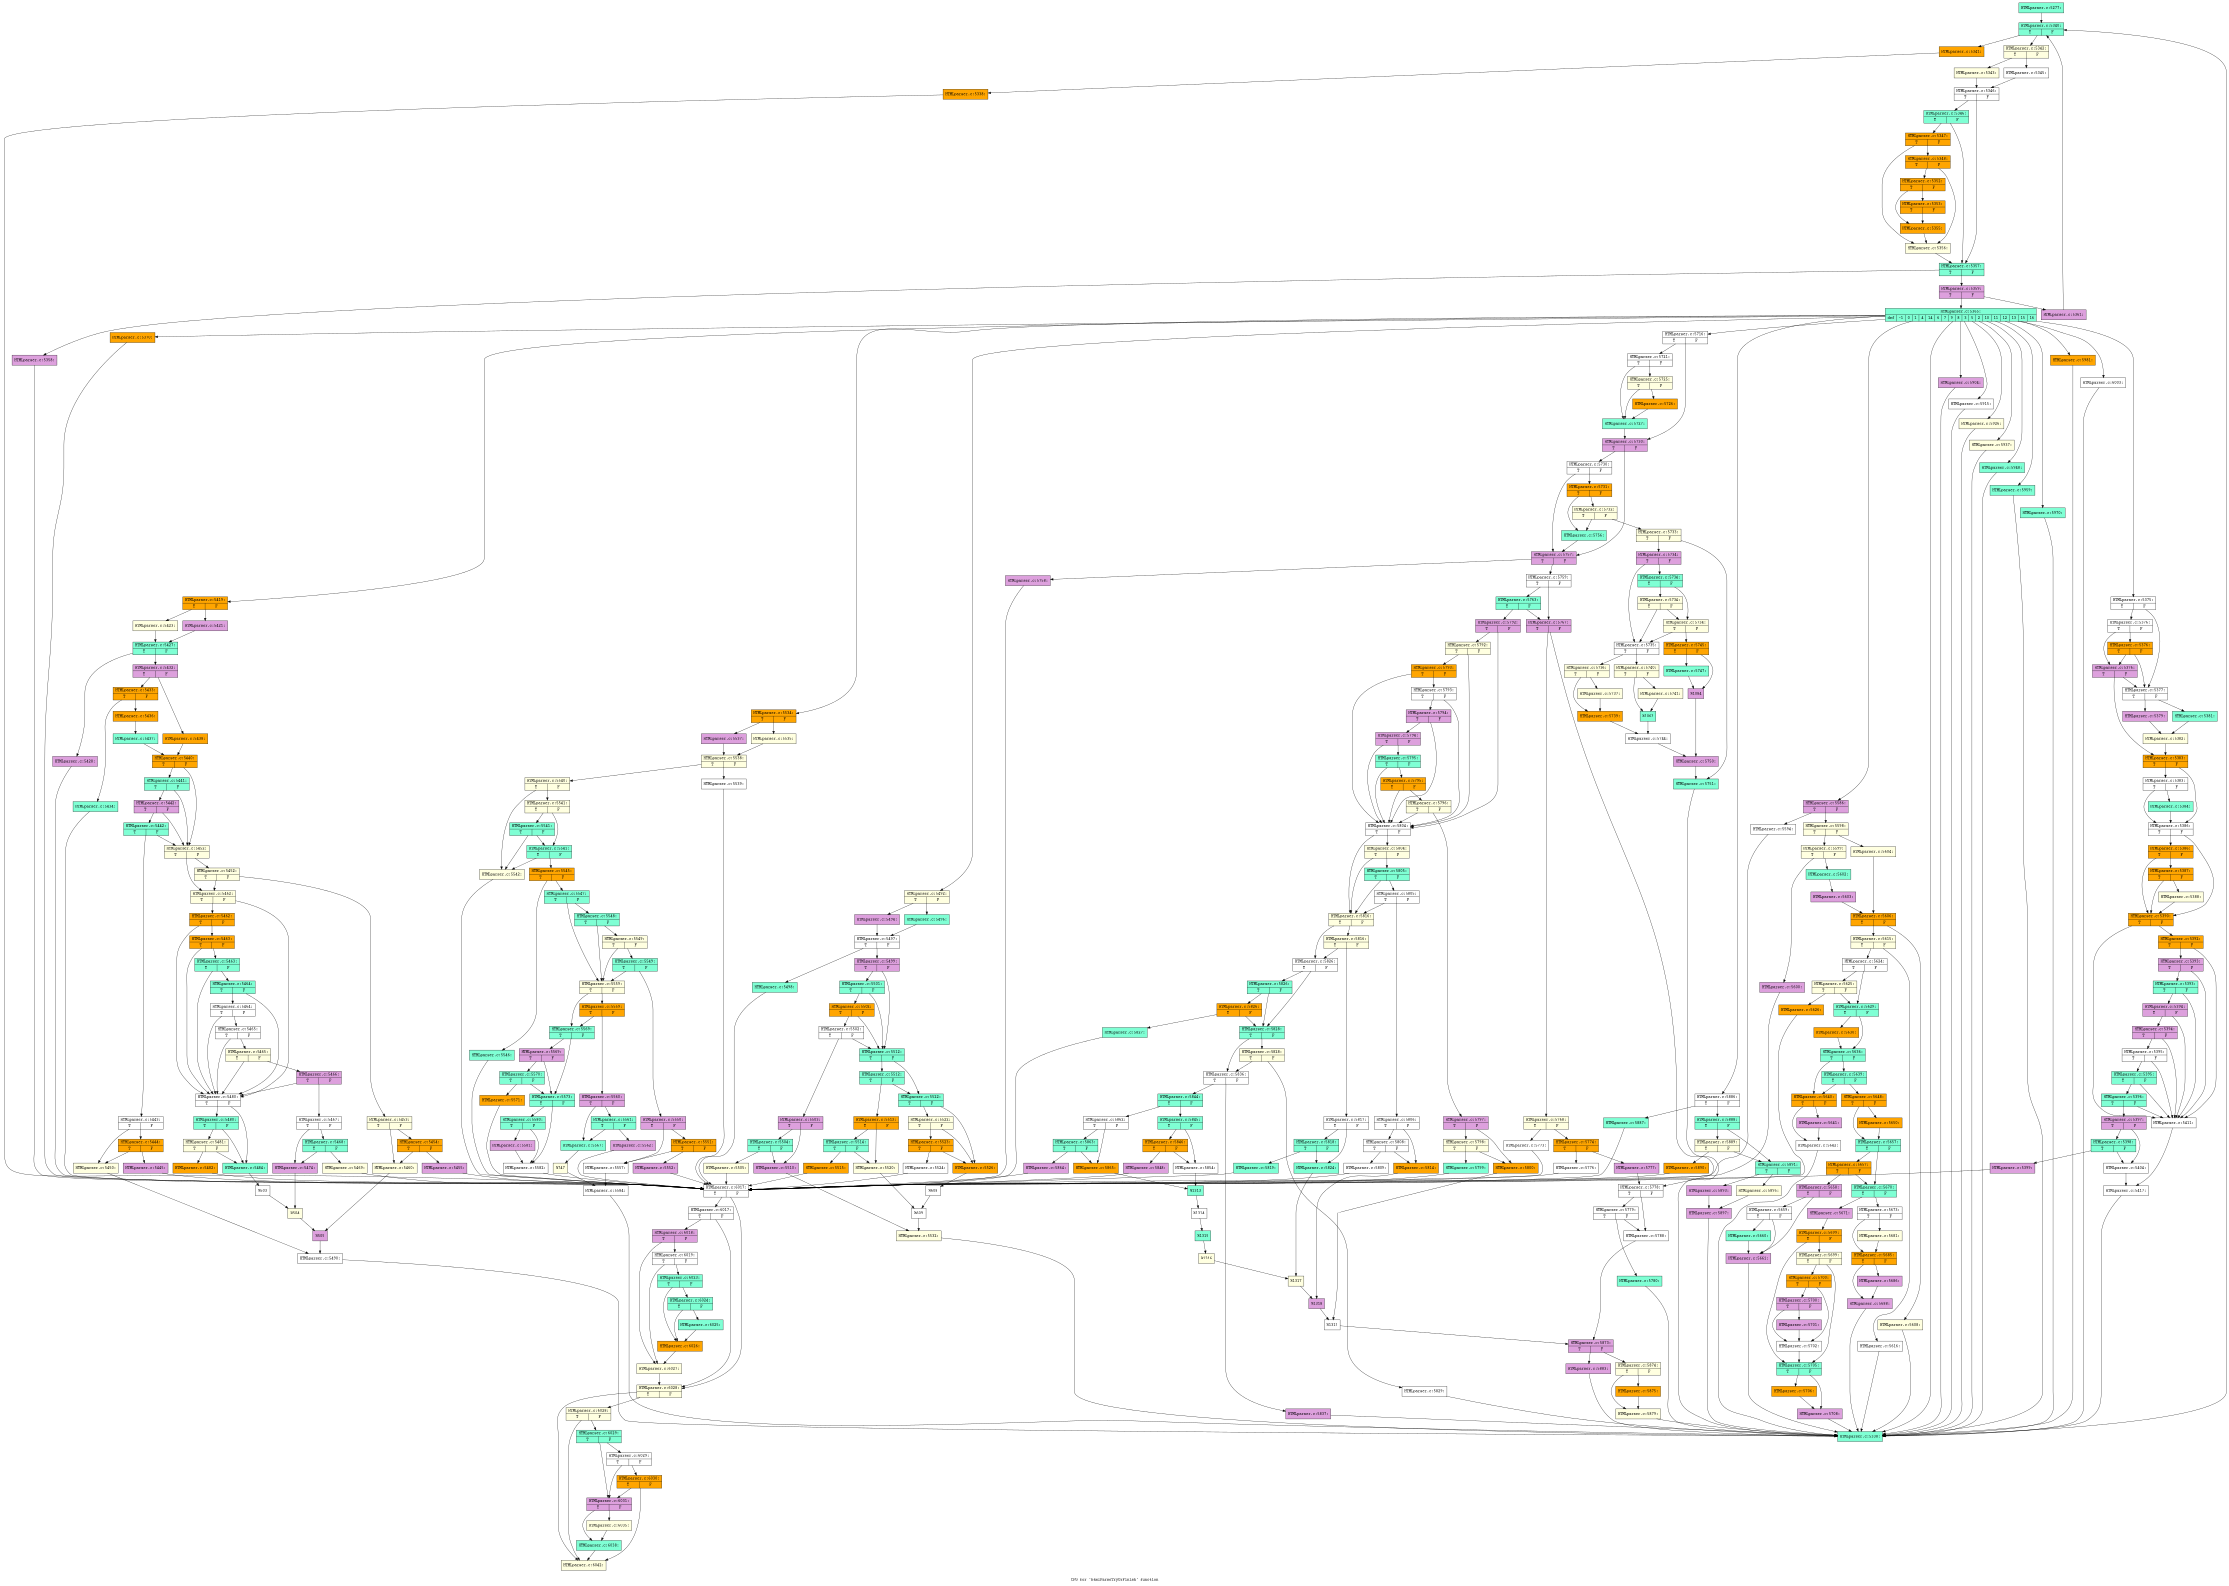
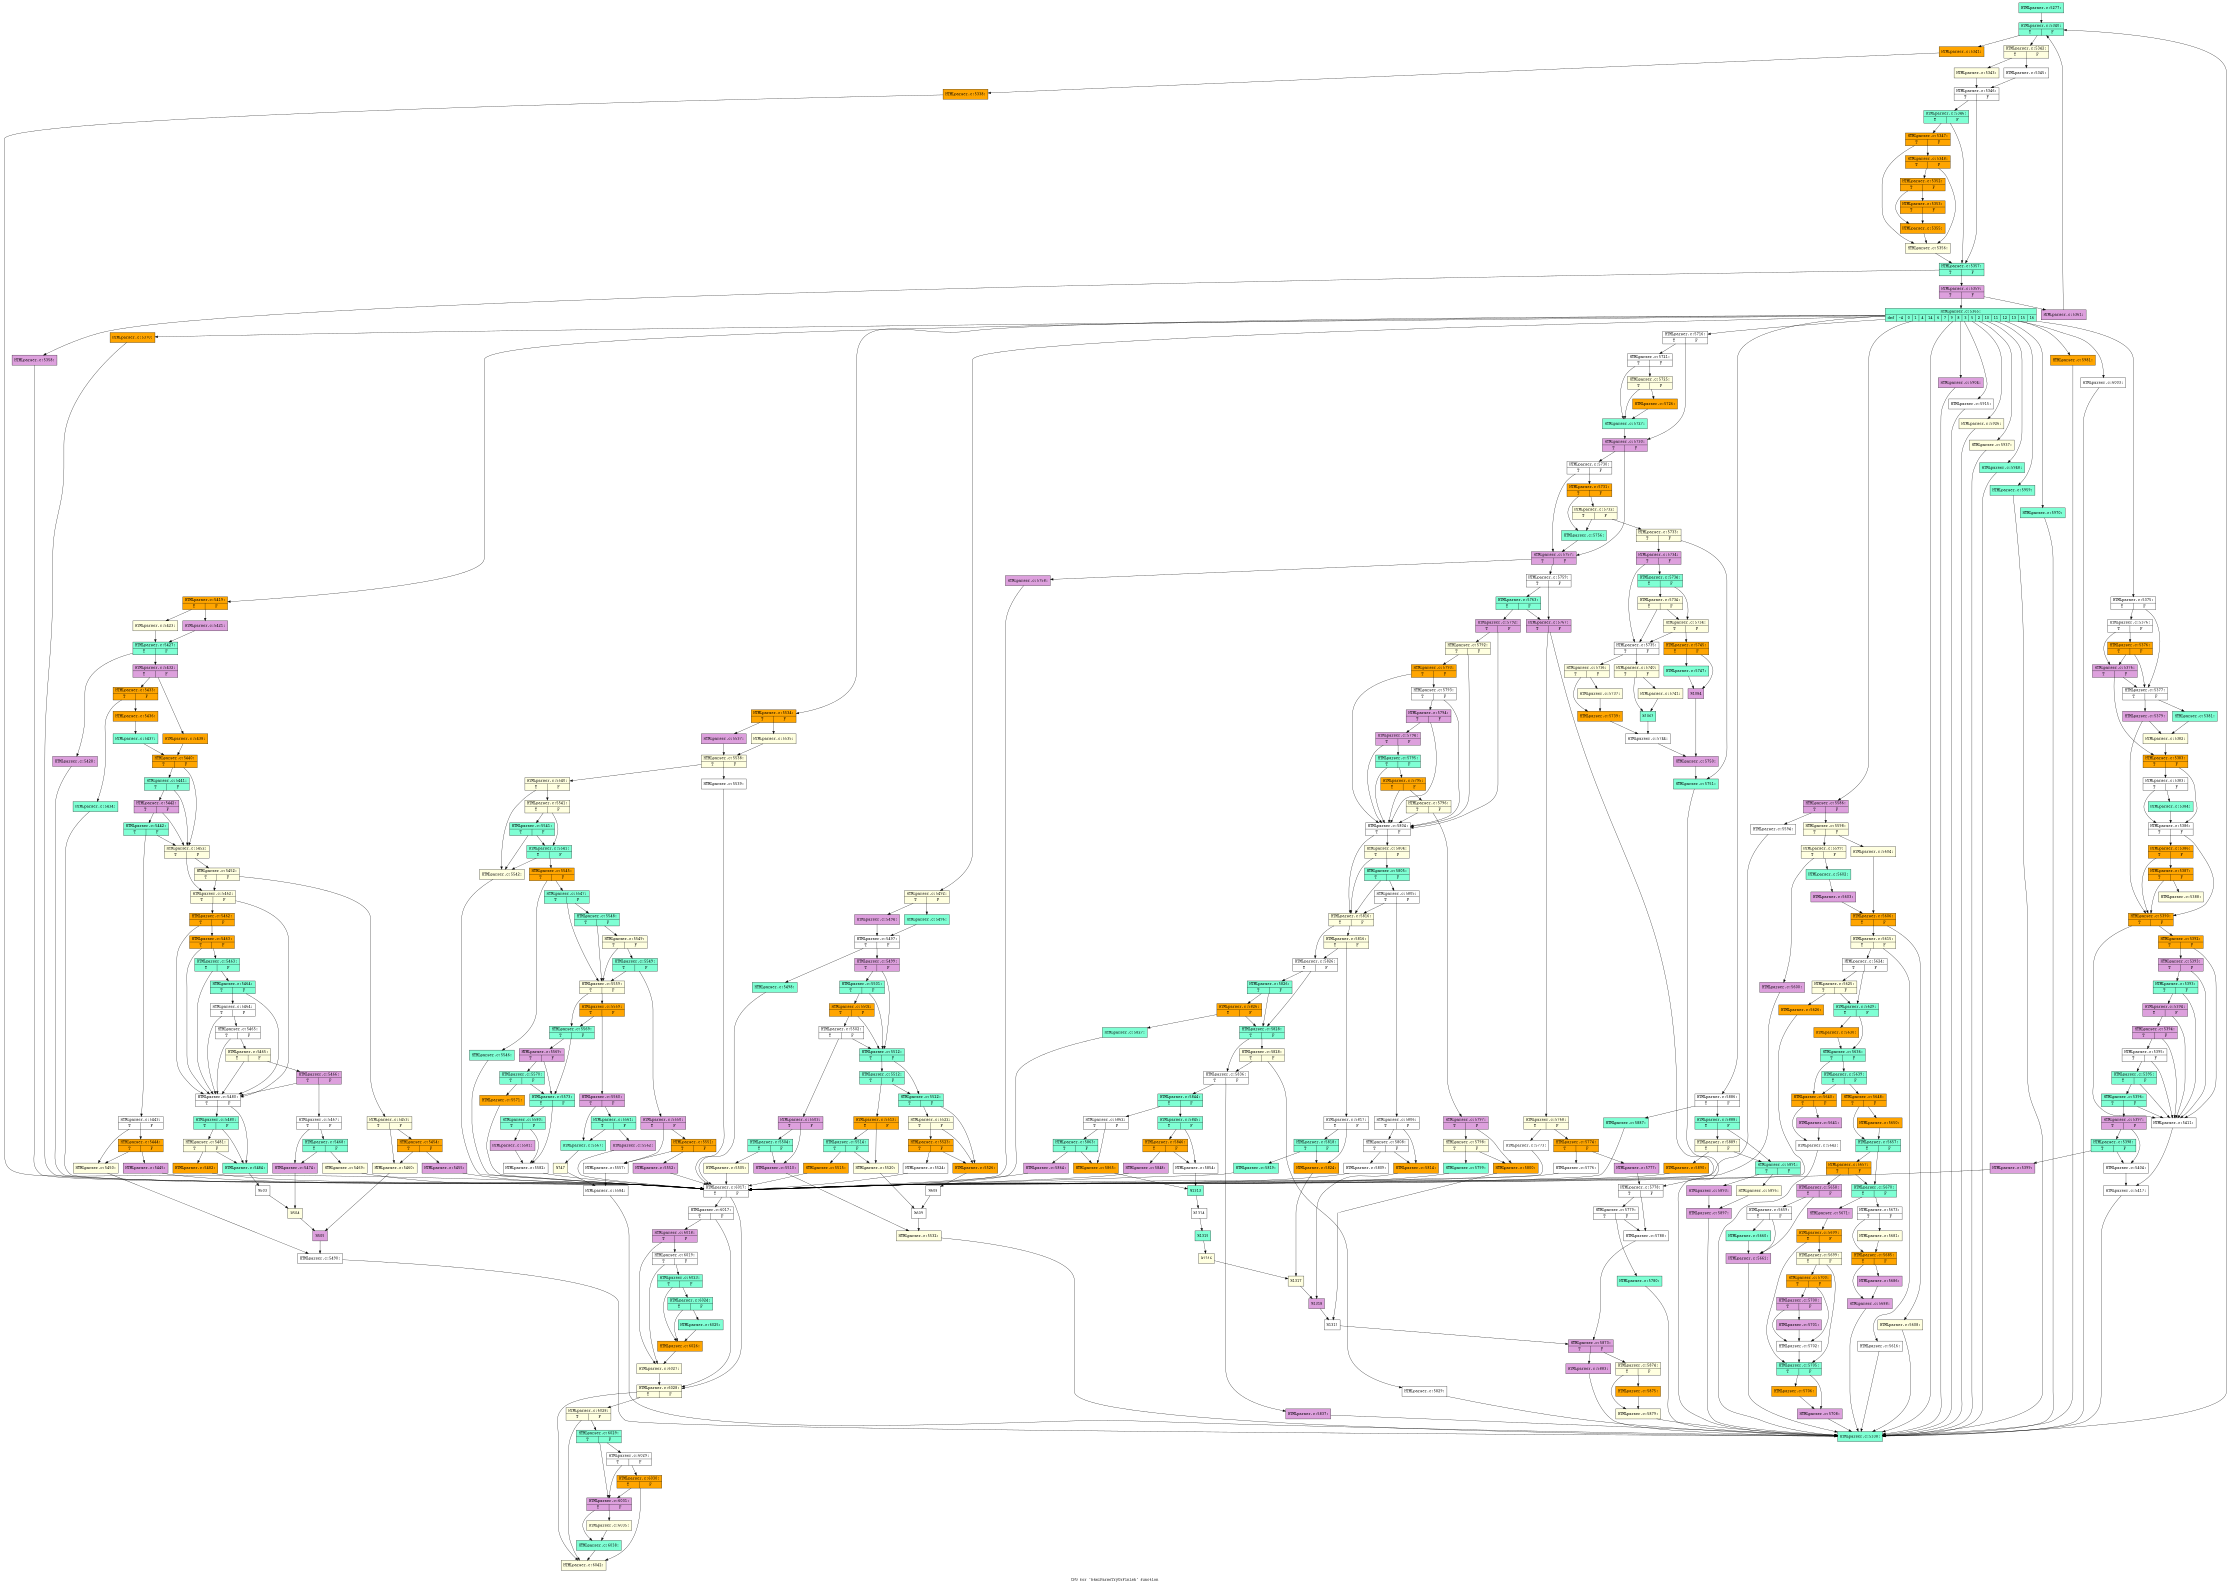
(1901, 318) -> (1901, 318)
(2168, 907) -> (2130, 817)
(1316, 1168) -> (1316, 1168)
